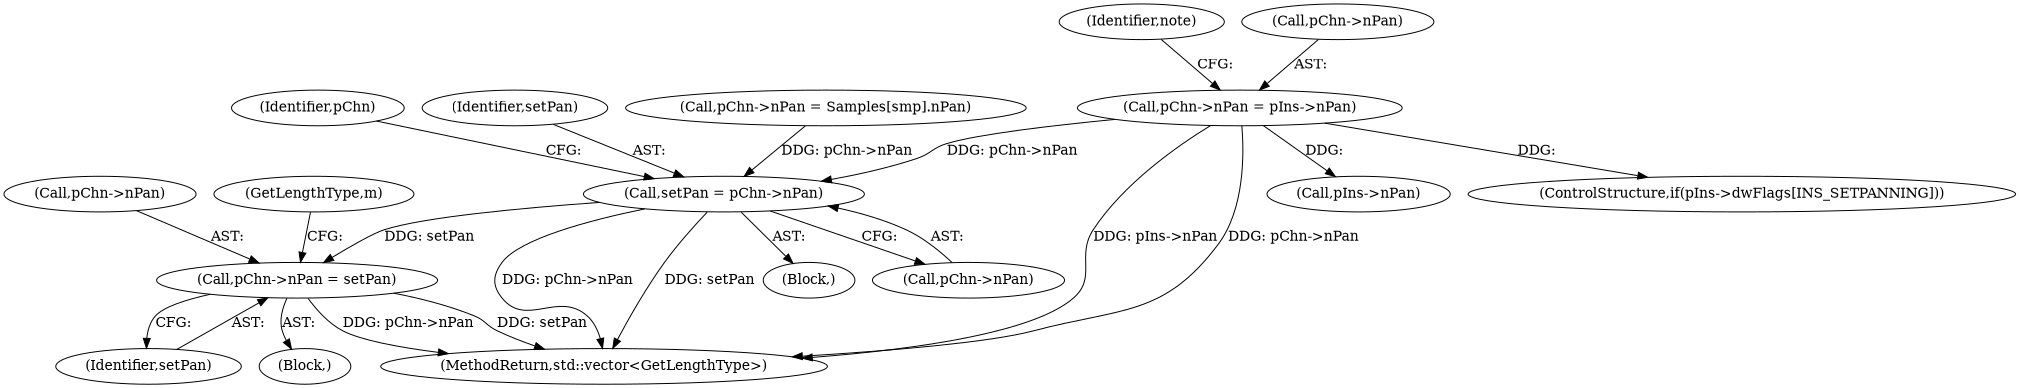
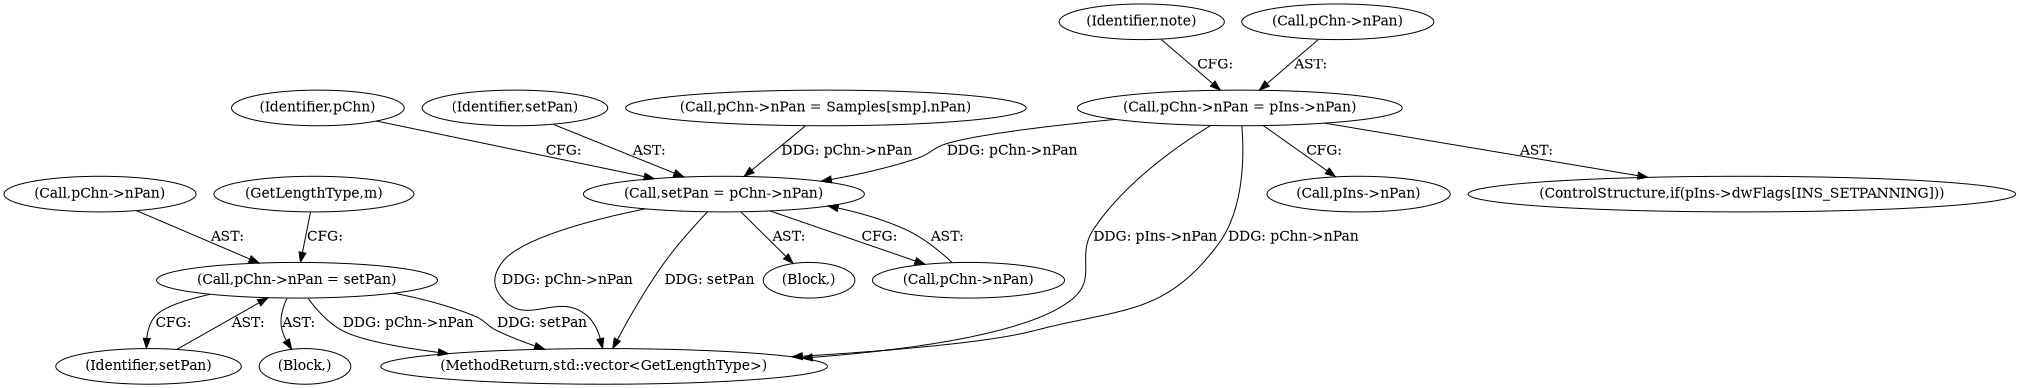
(1326, 151) -> (1326, 151)
(1539, 151) -> (1539, 151)
(462, 215) -> none
